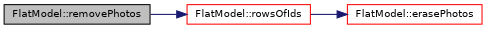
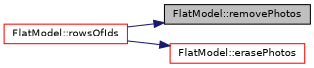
(164, 14) -> (141, 25)
